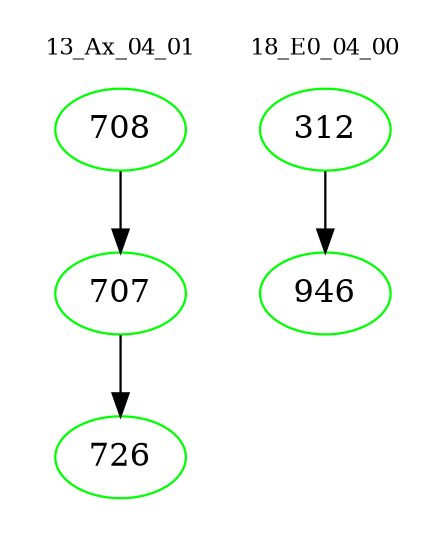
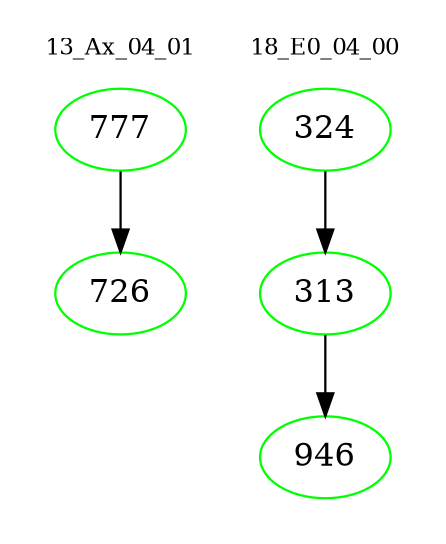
(121, 130) -> none
none -> (325, 130)
(325, 130) -> (325, 293)
(121, 293) -> (121, 130)
